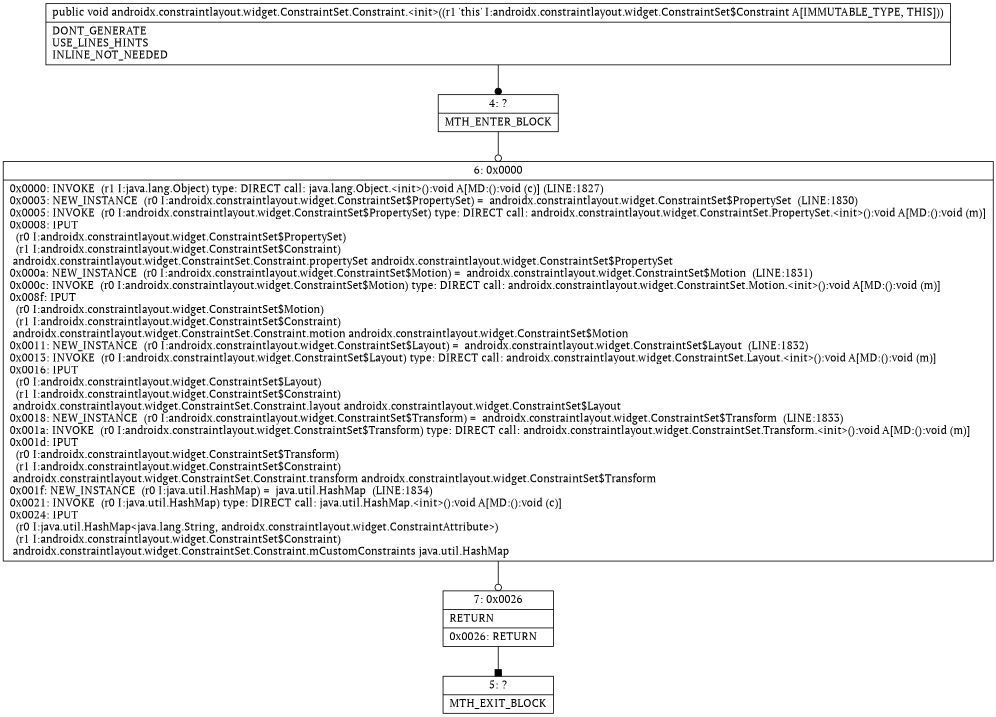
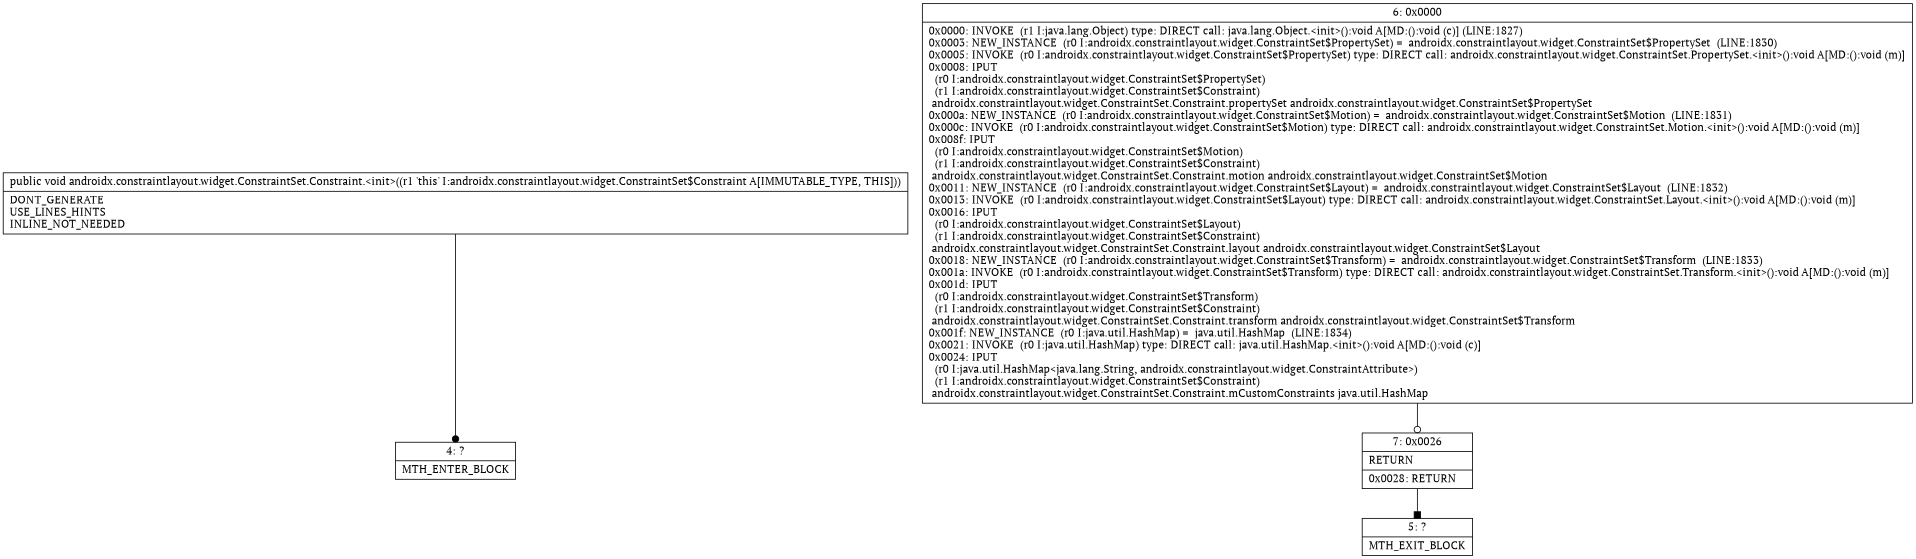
(498, 143) -> none
(498, 637) -> (1417, 479)
